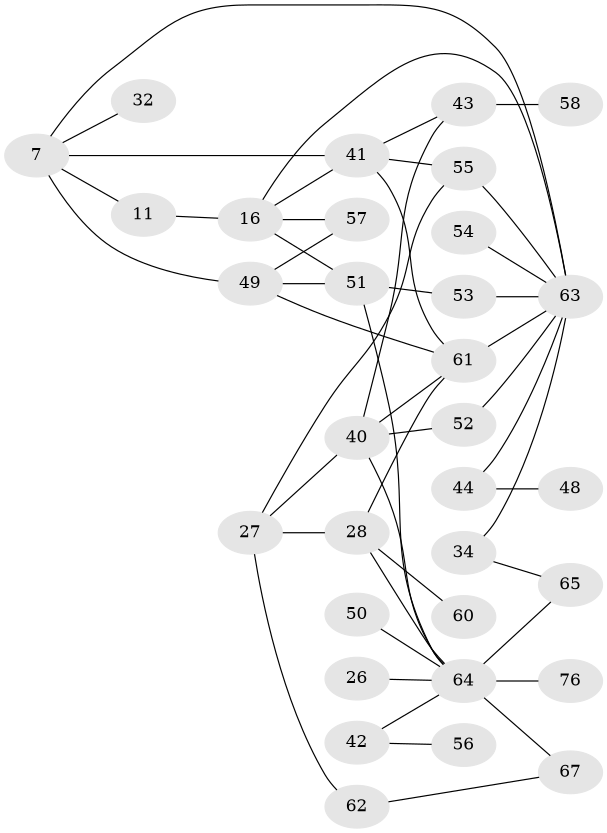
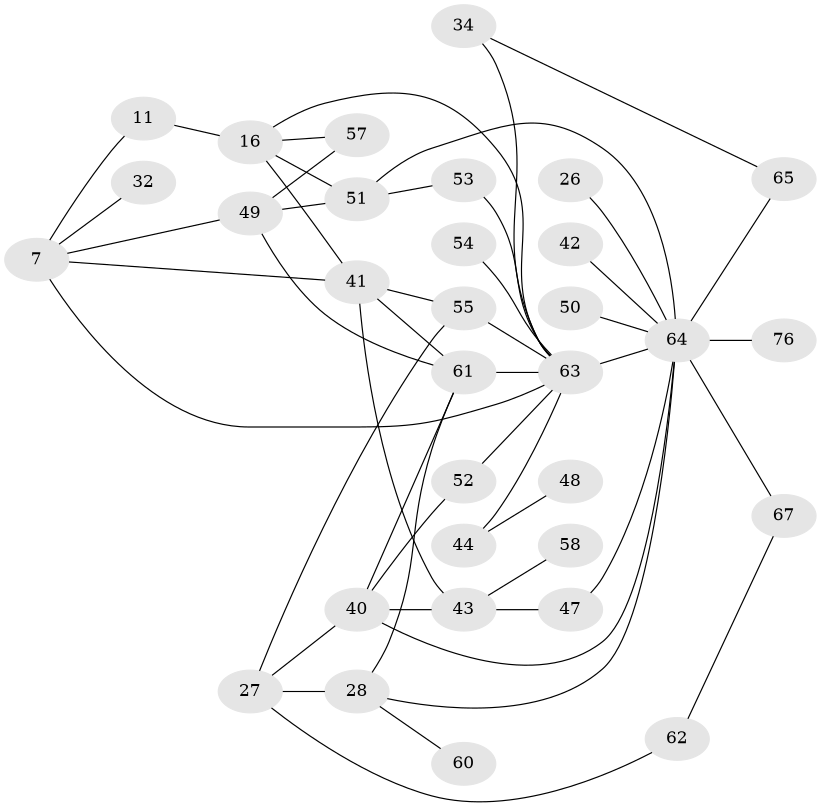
none -> (624, 356)
none -> (571, 610)
(464, 745) -> none
